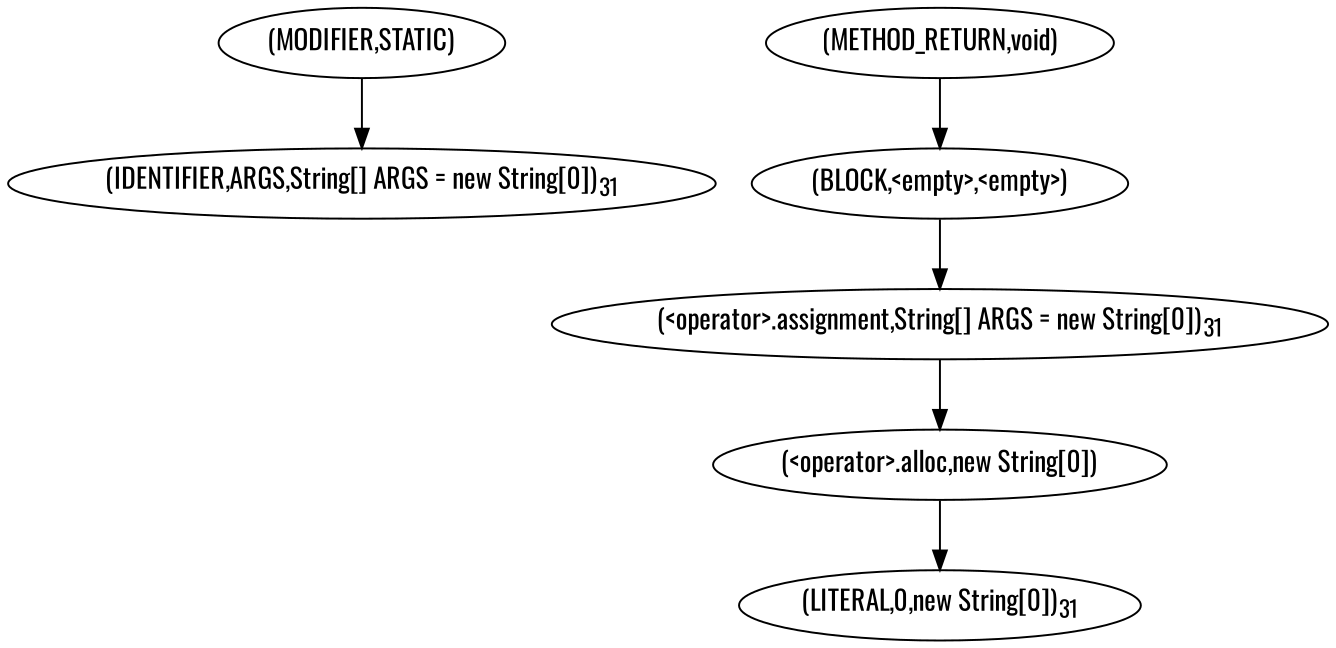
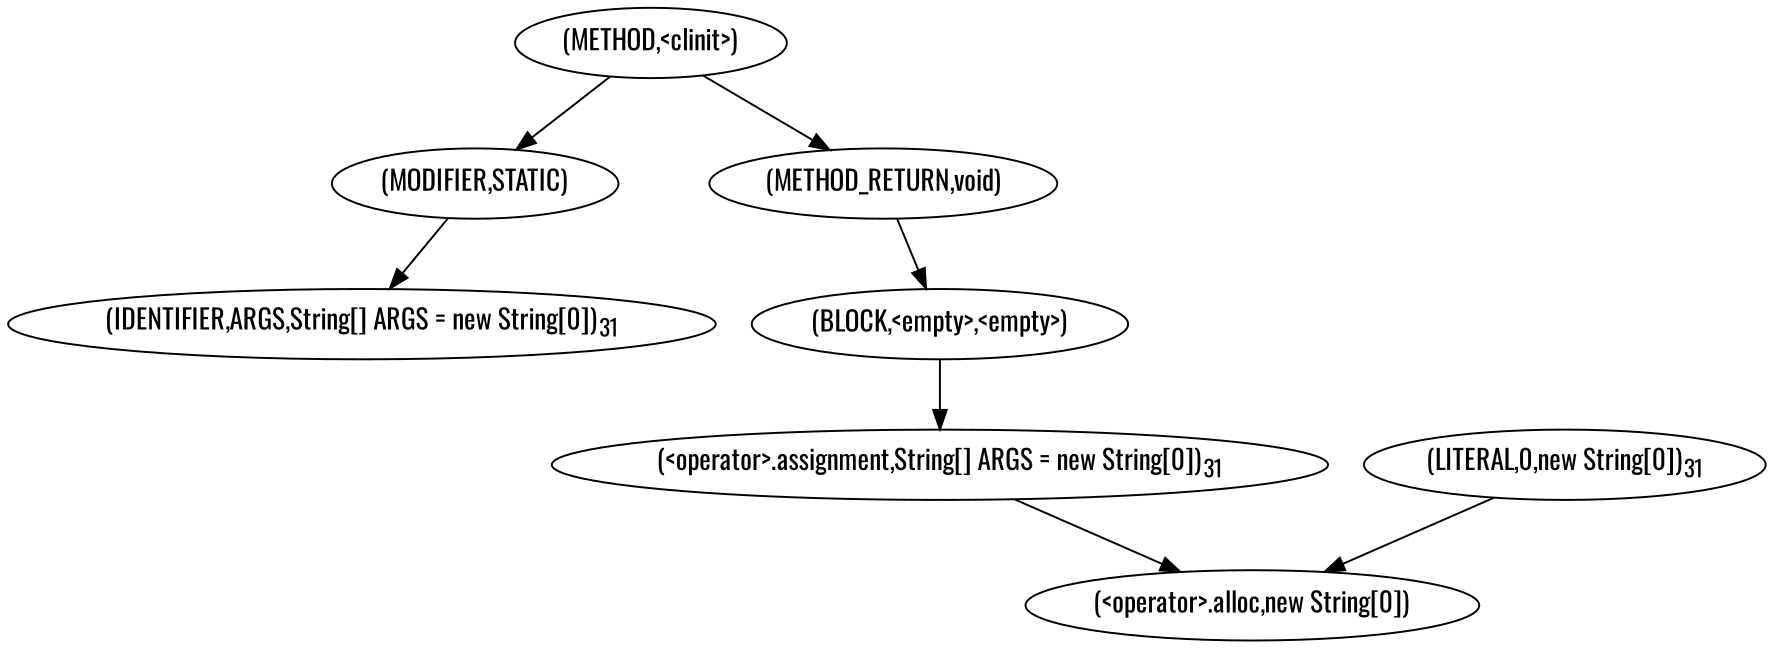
none -> (651, 43)
(940, 525) -> (1418, 531)
